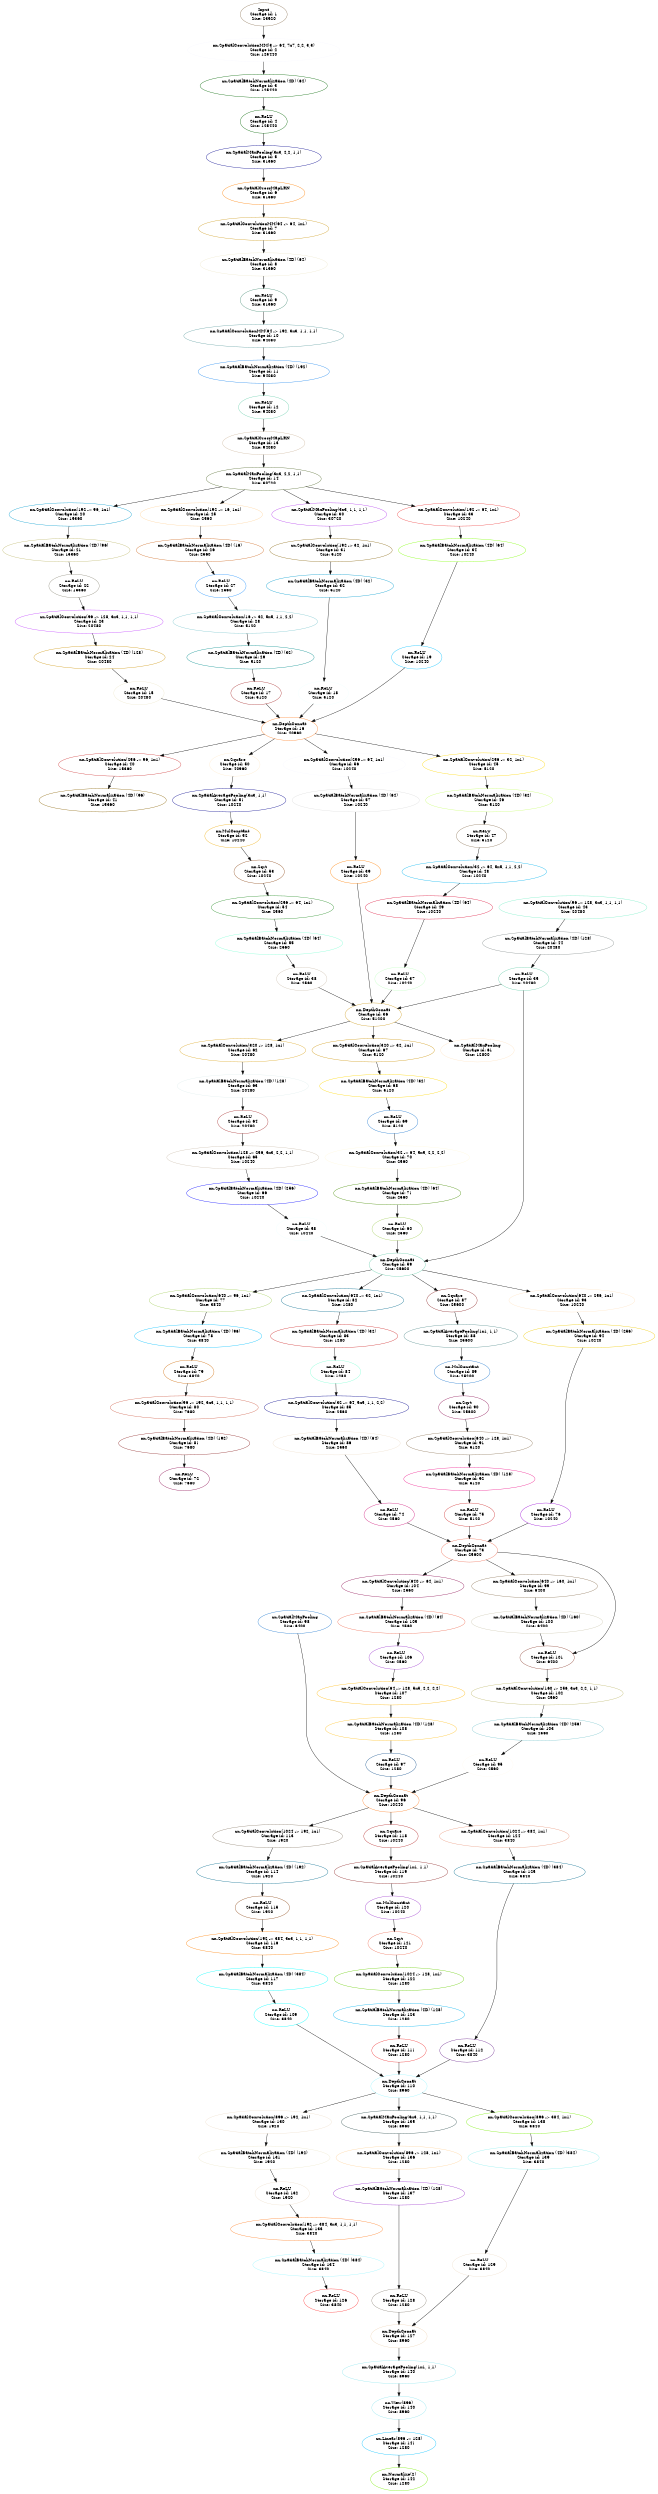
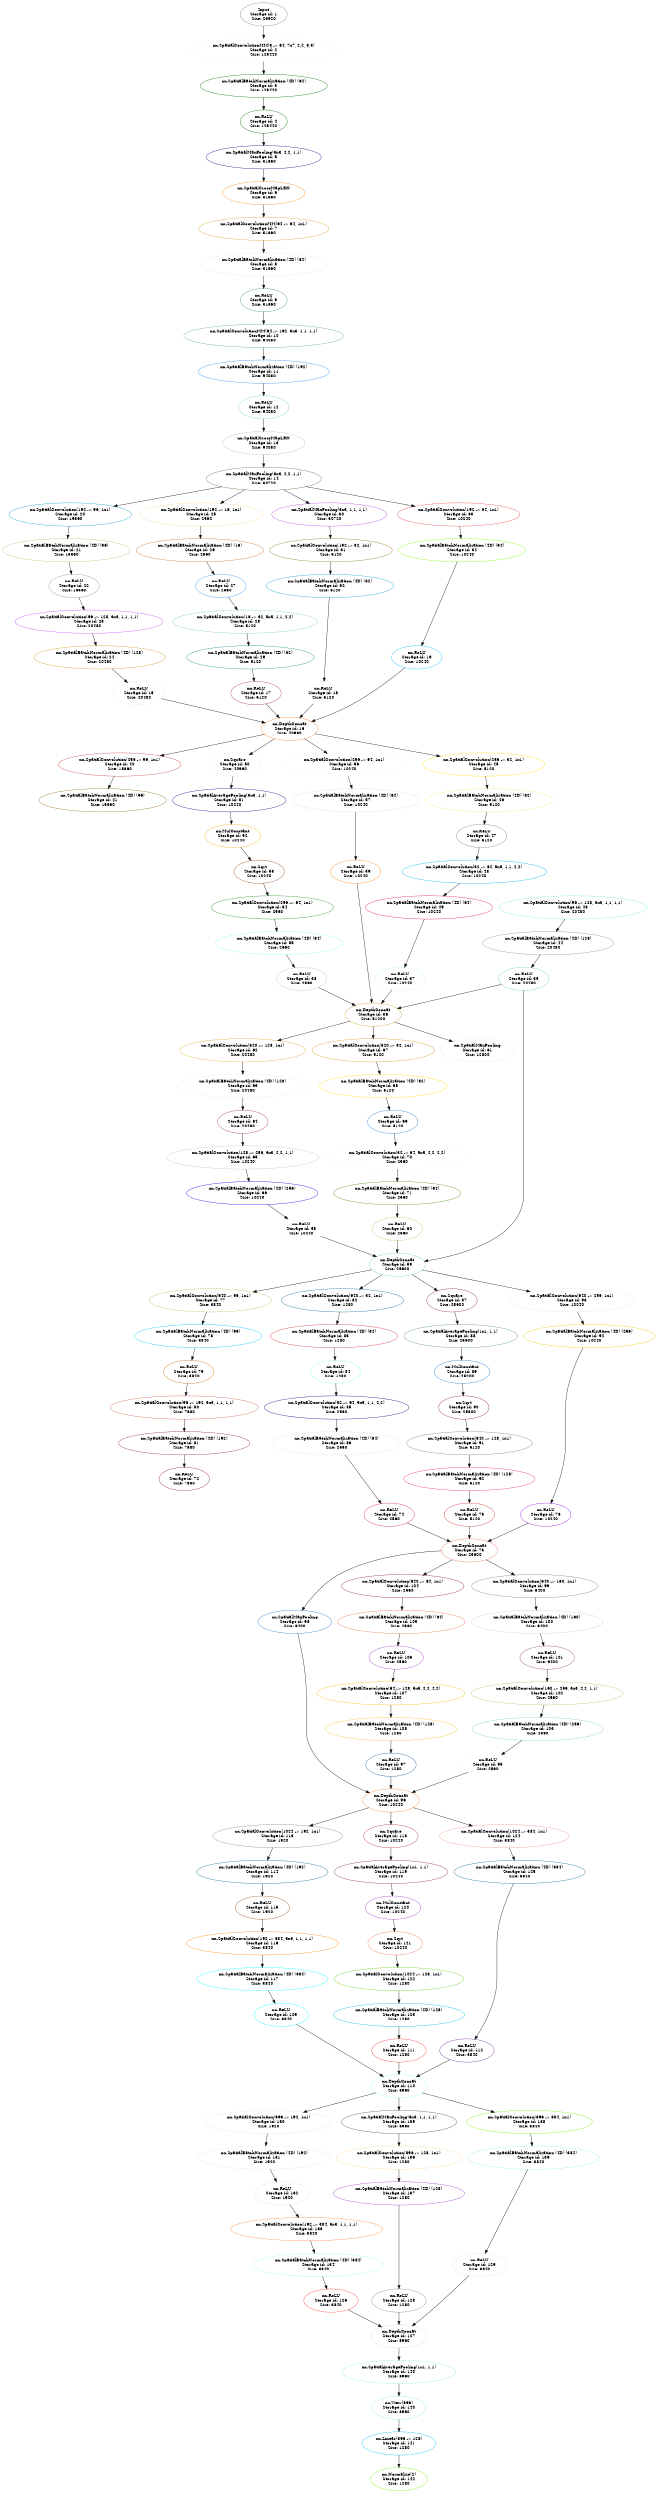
(598, 1573) -> (365, 1563)
none -> (363, 2318)
